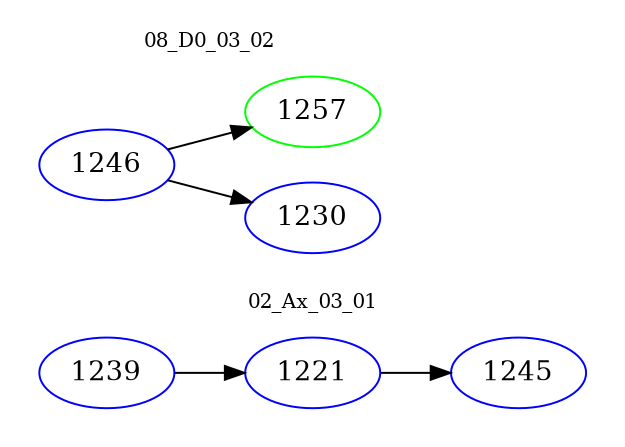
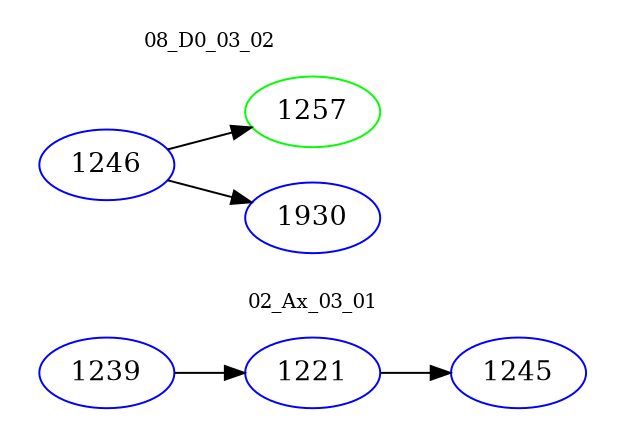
(313, 218) -> (313, 218)
